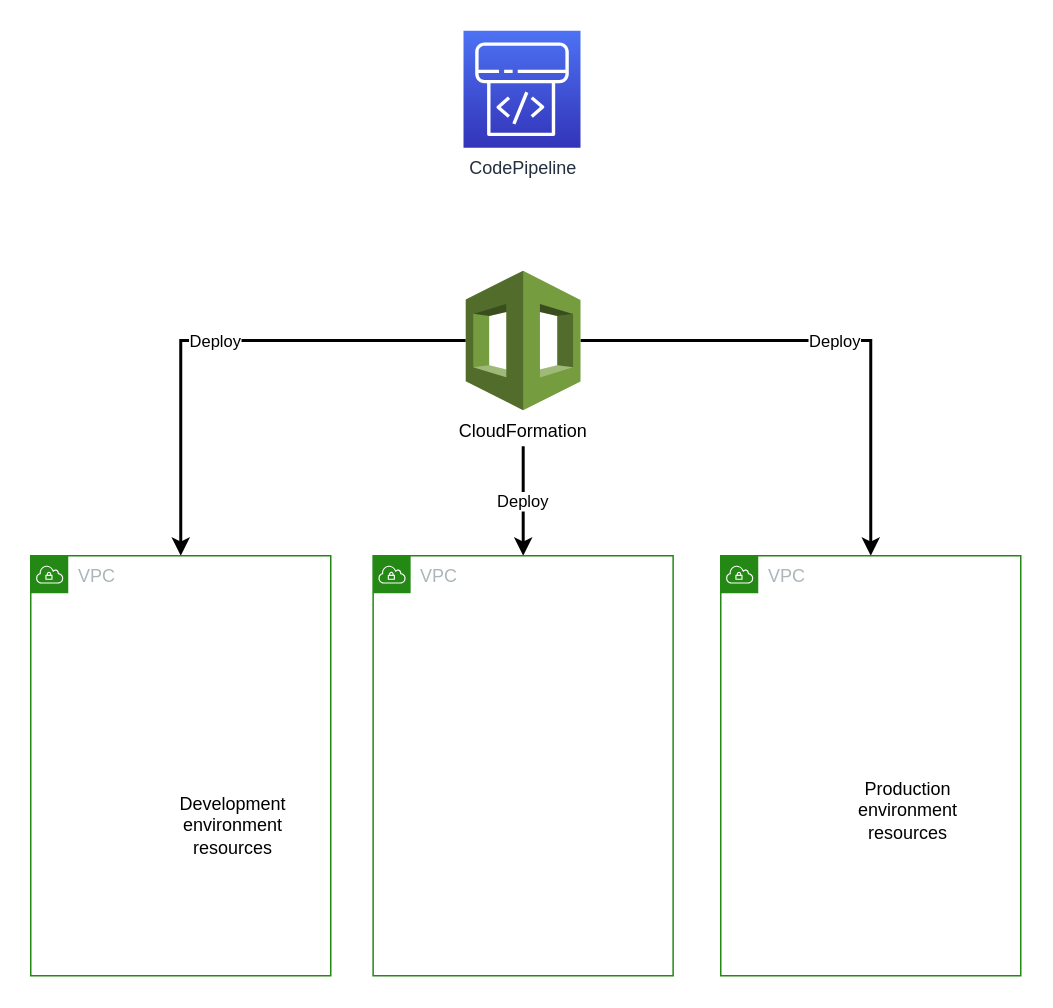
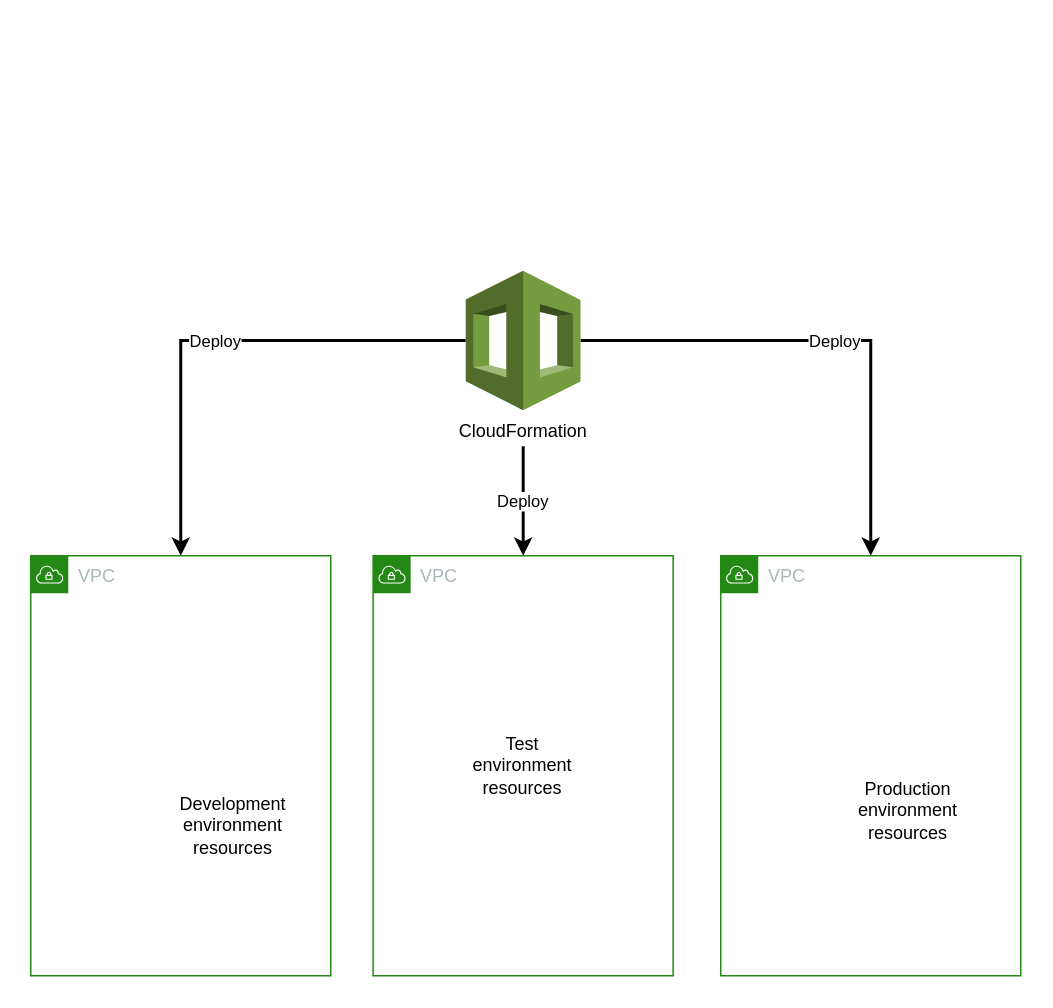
(522, 89) -> none
none -> (523, 766)
